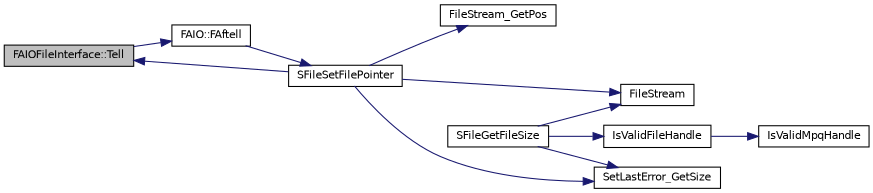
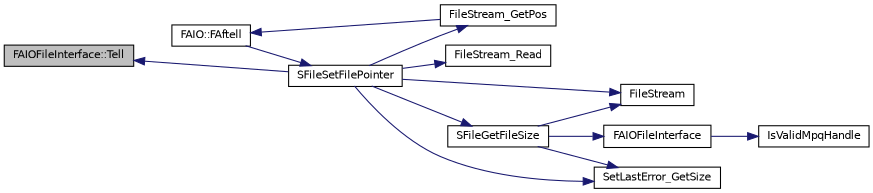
(147, 45) -> (351, 26)
none -> (498, 56)
none -> (417, 104)
(657, 136) -> (657, 136)
